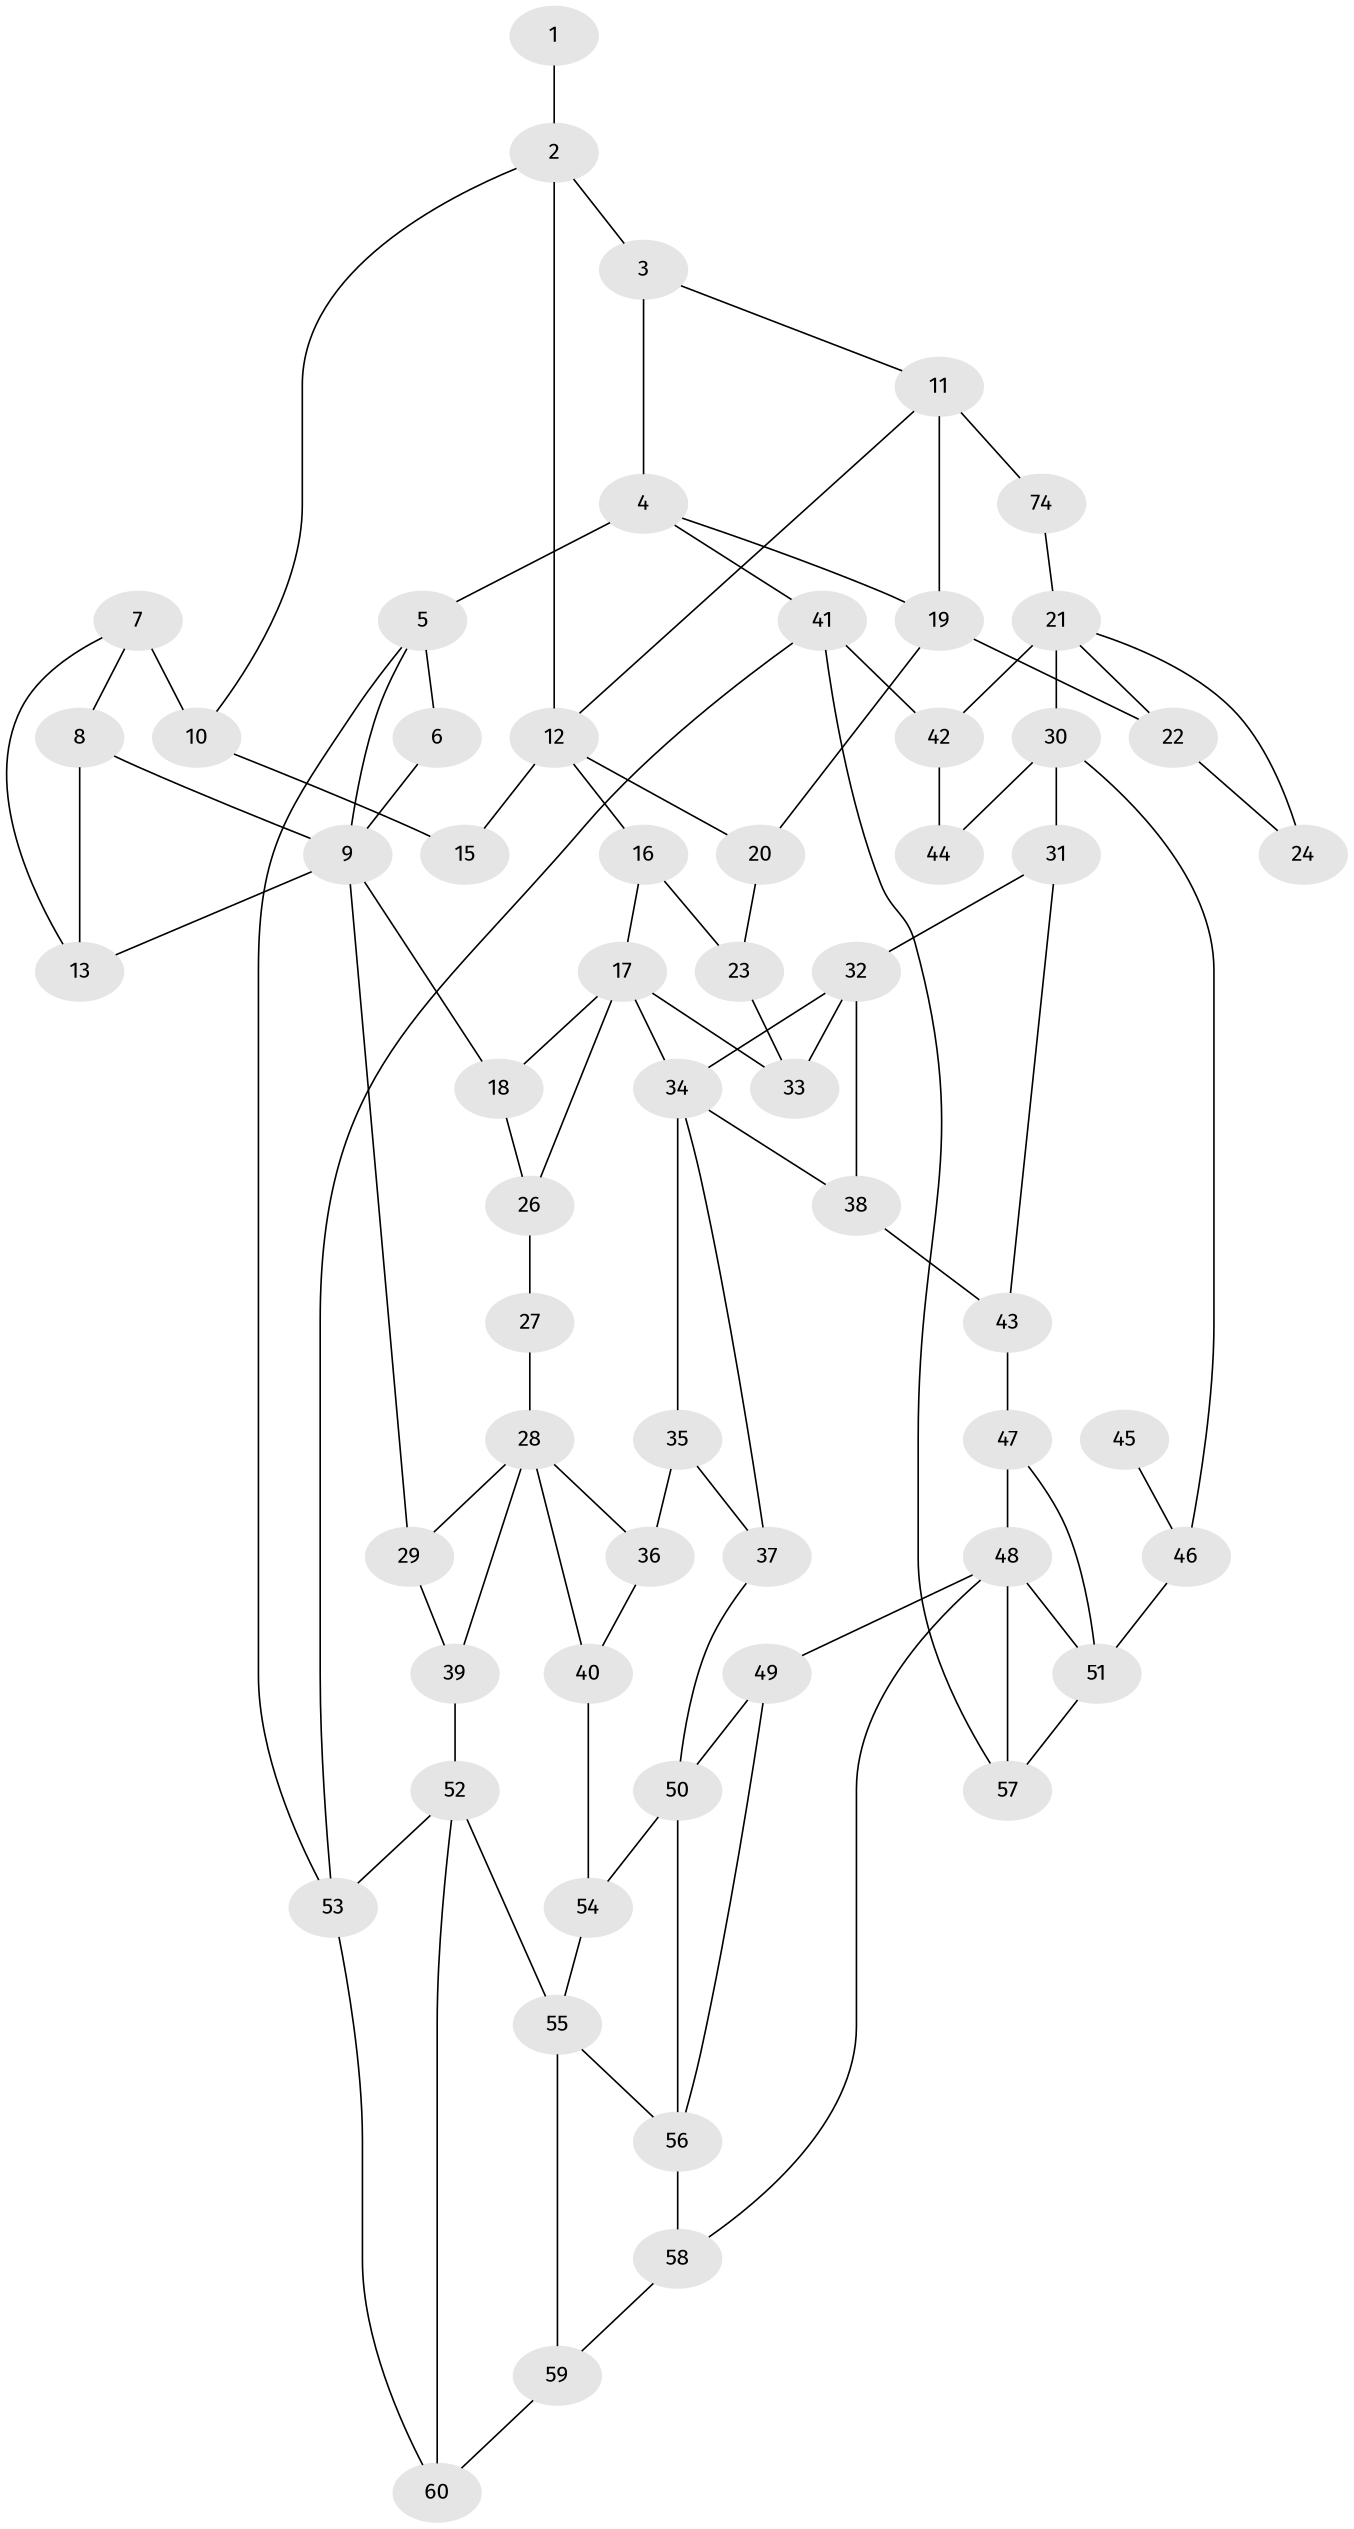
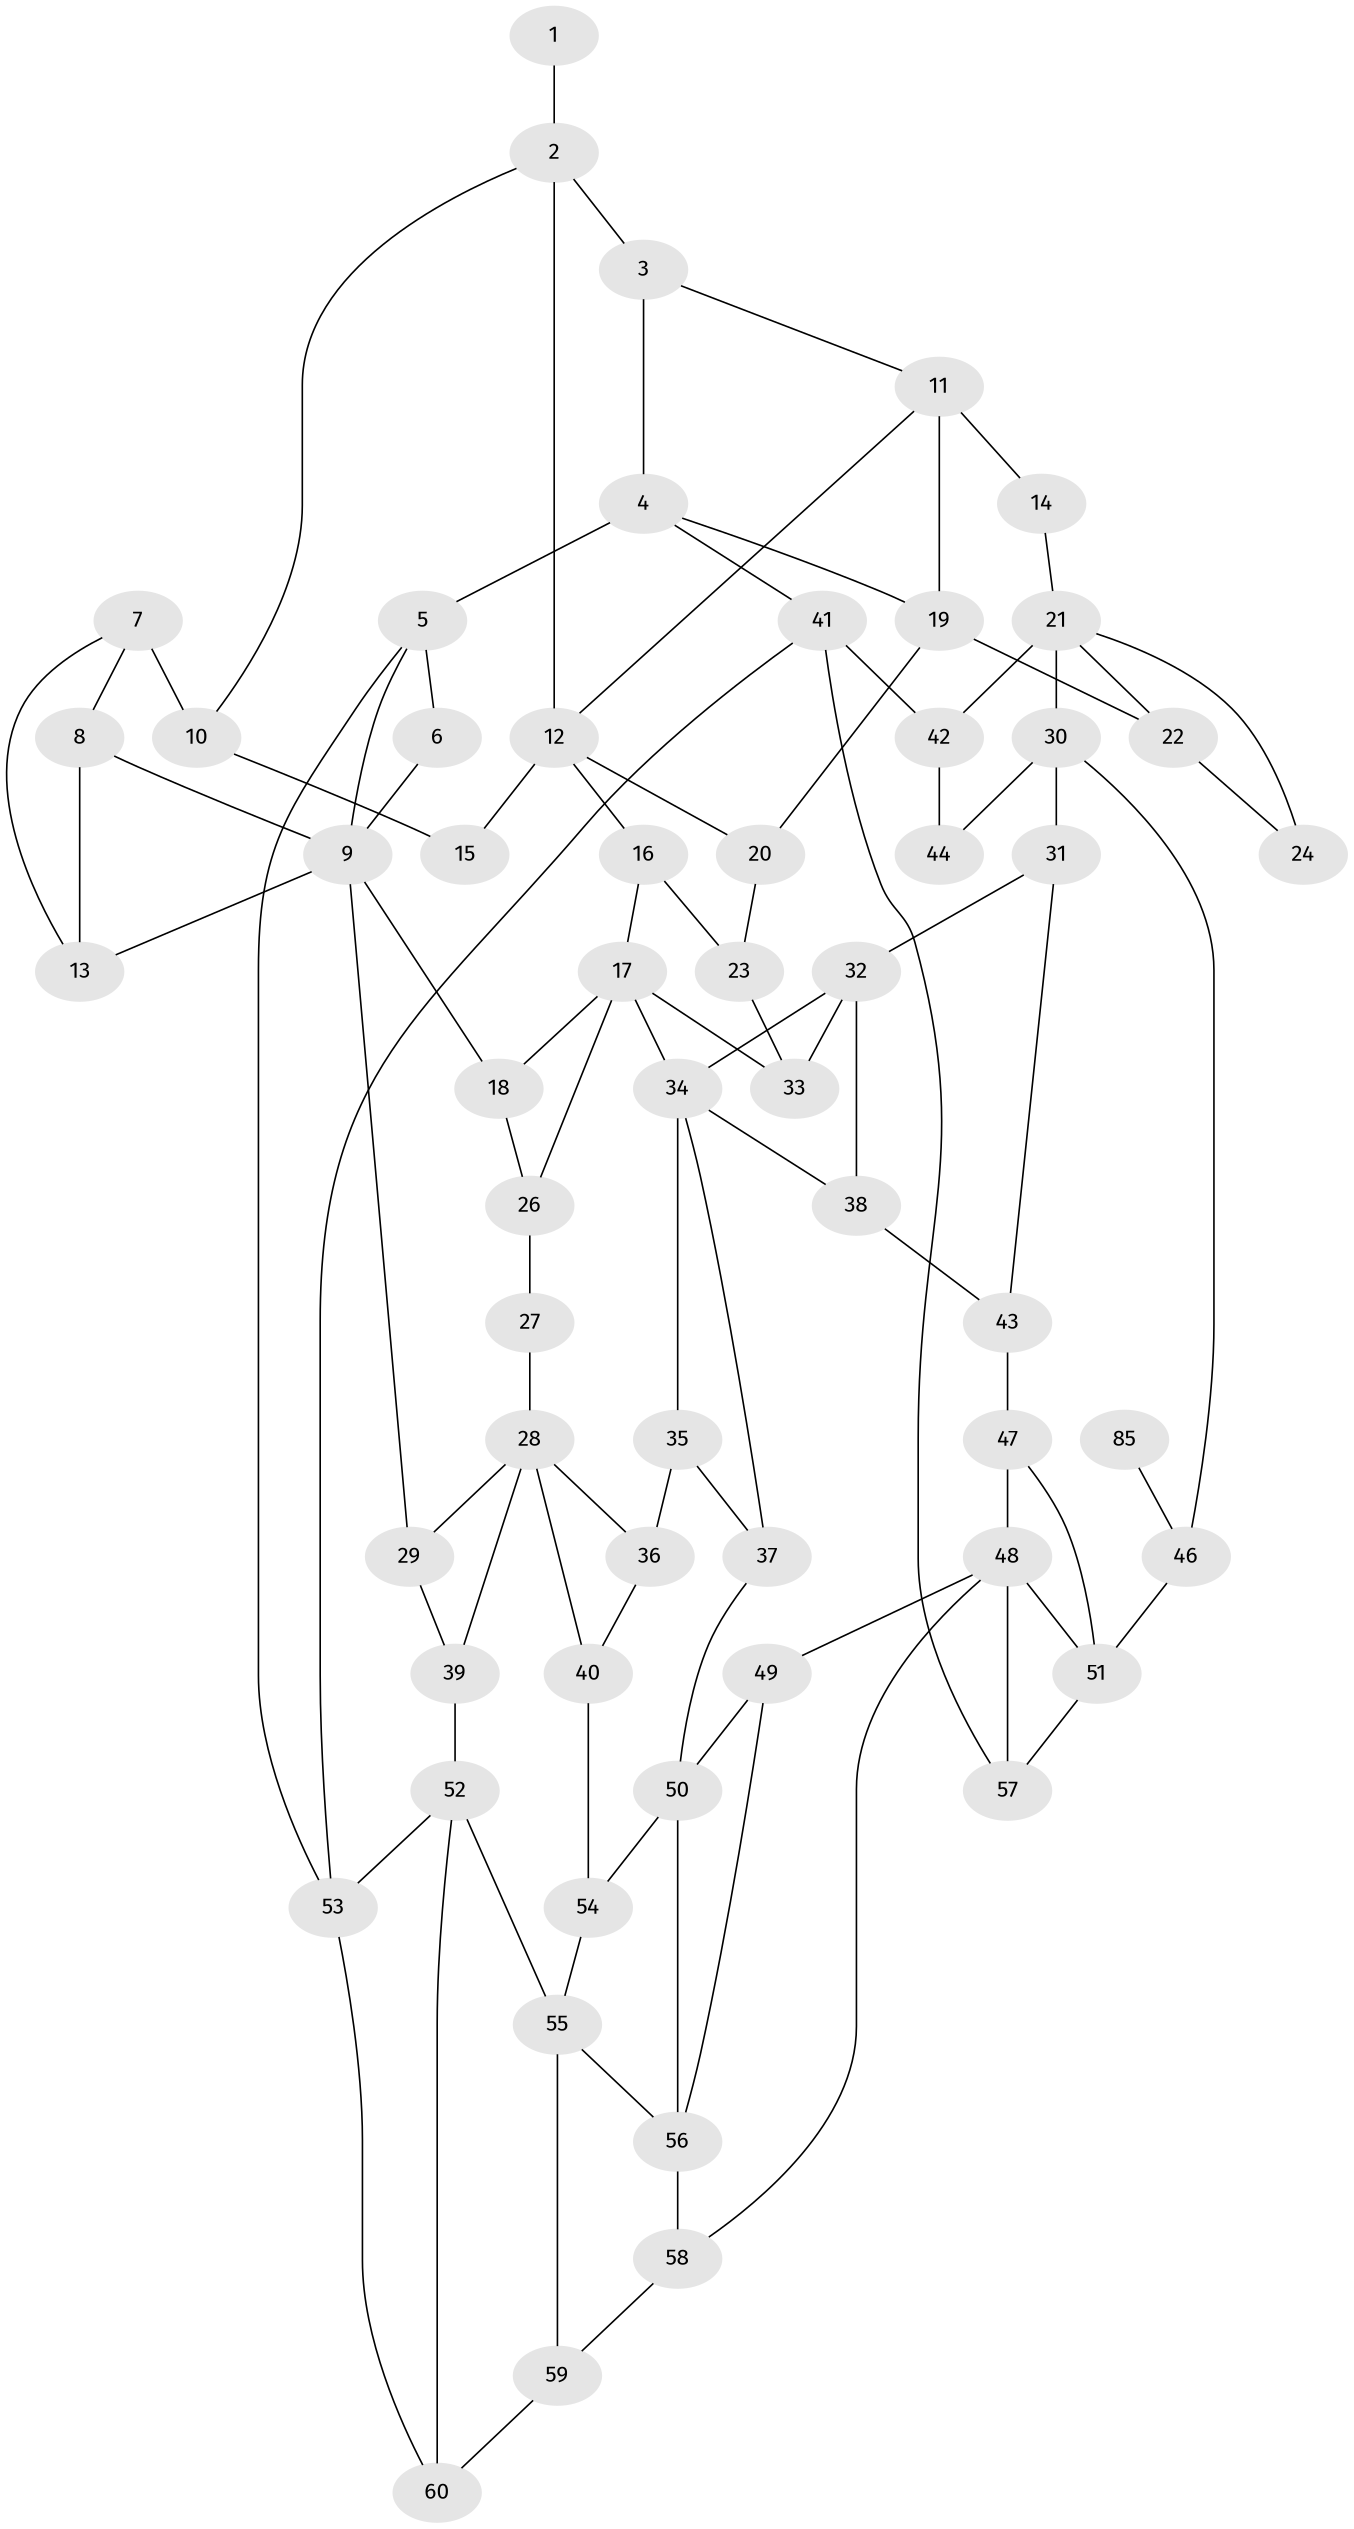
(1042, 504) -> (1042, 504)
(1125, 1440) -> (1125, 1440)
